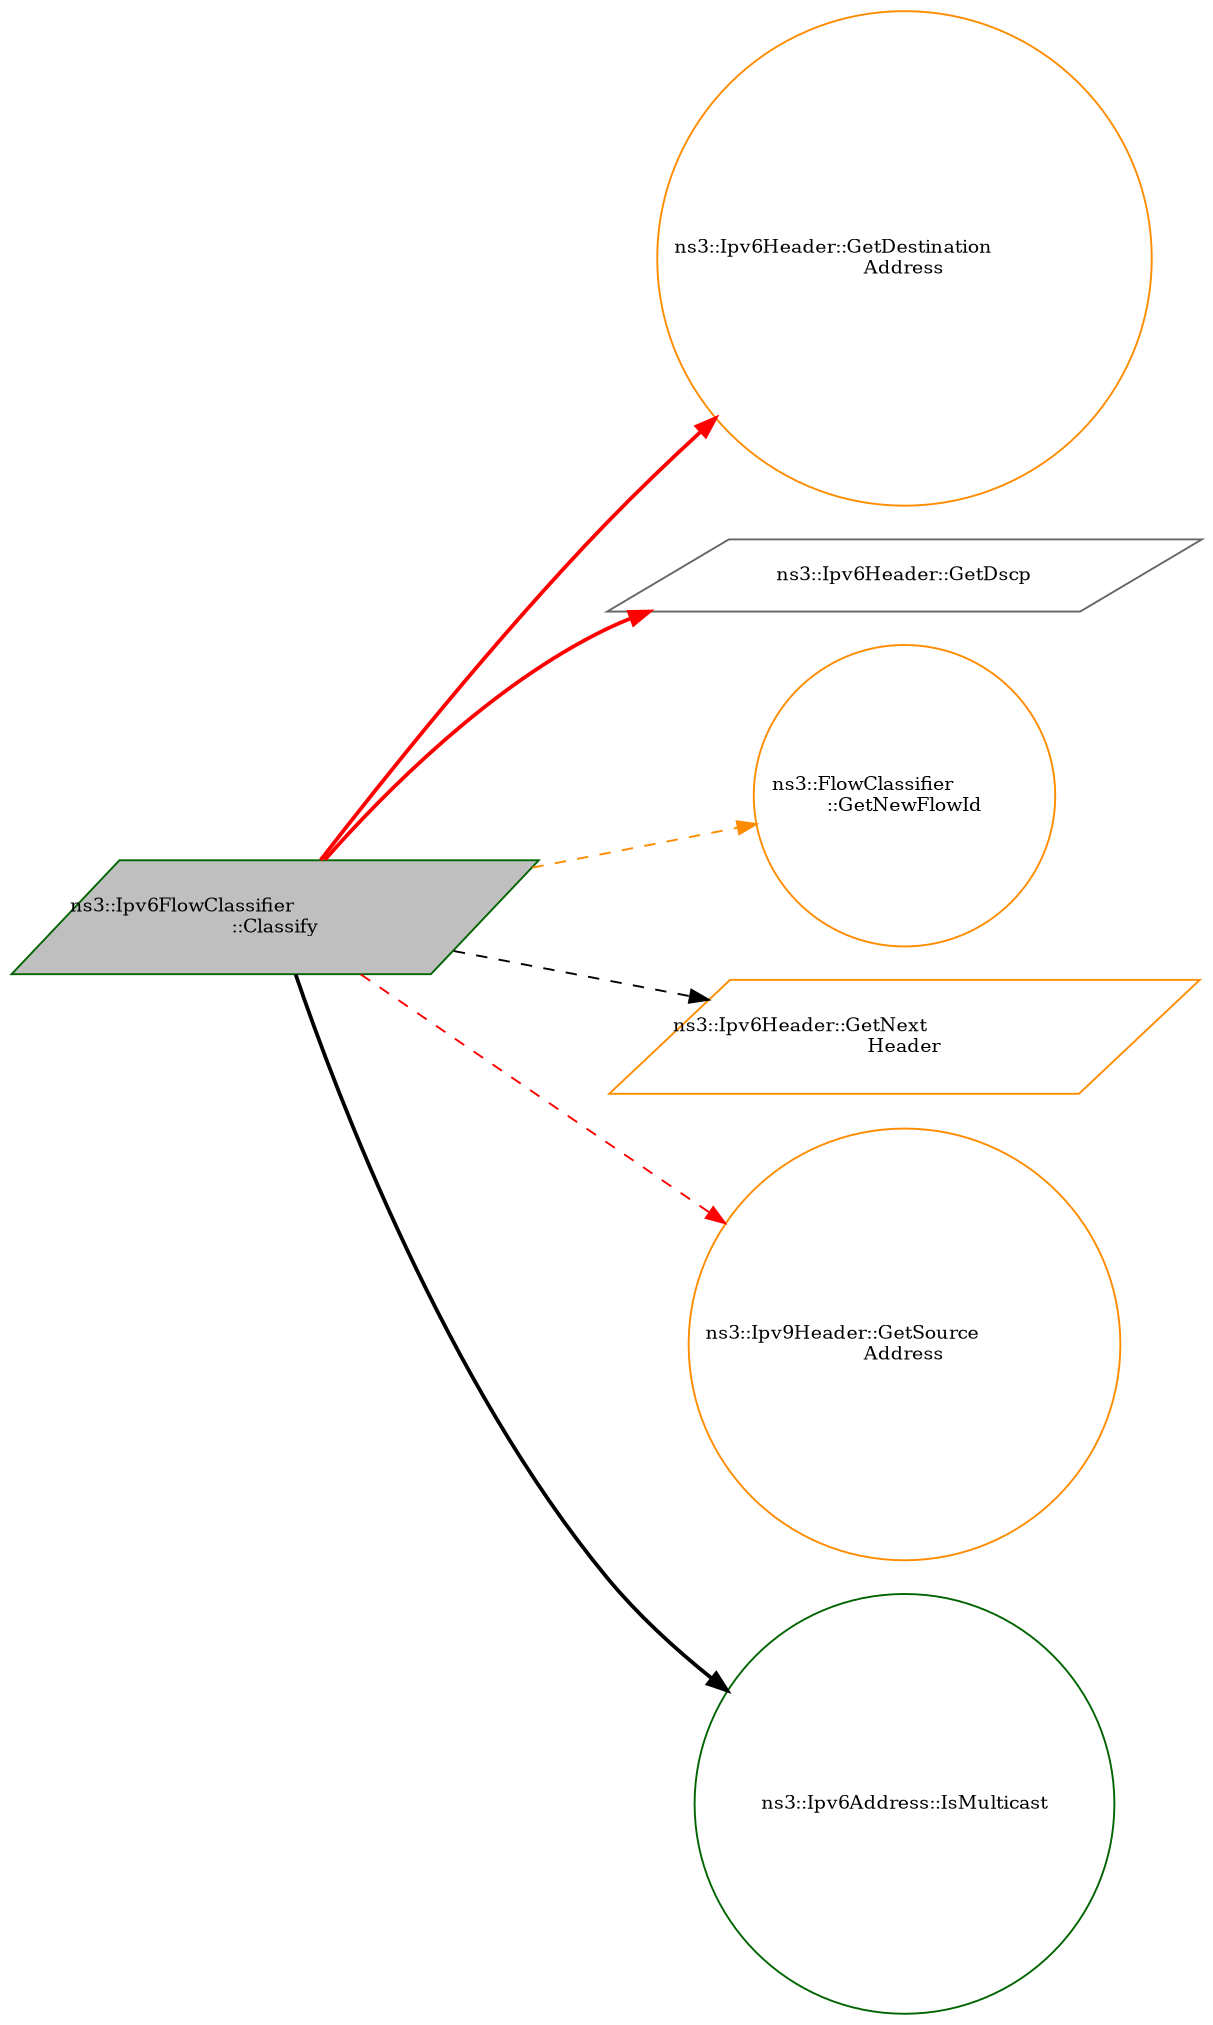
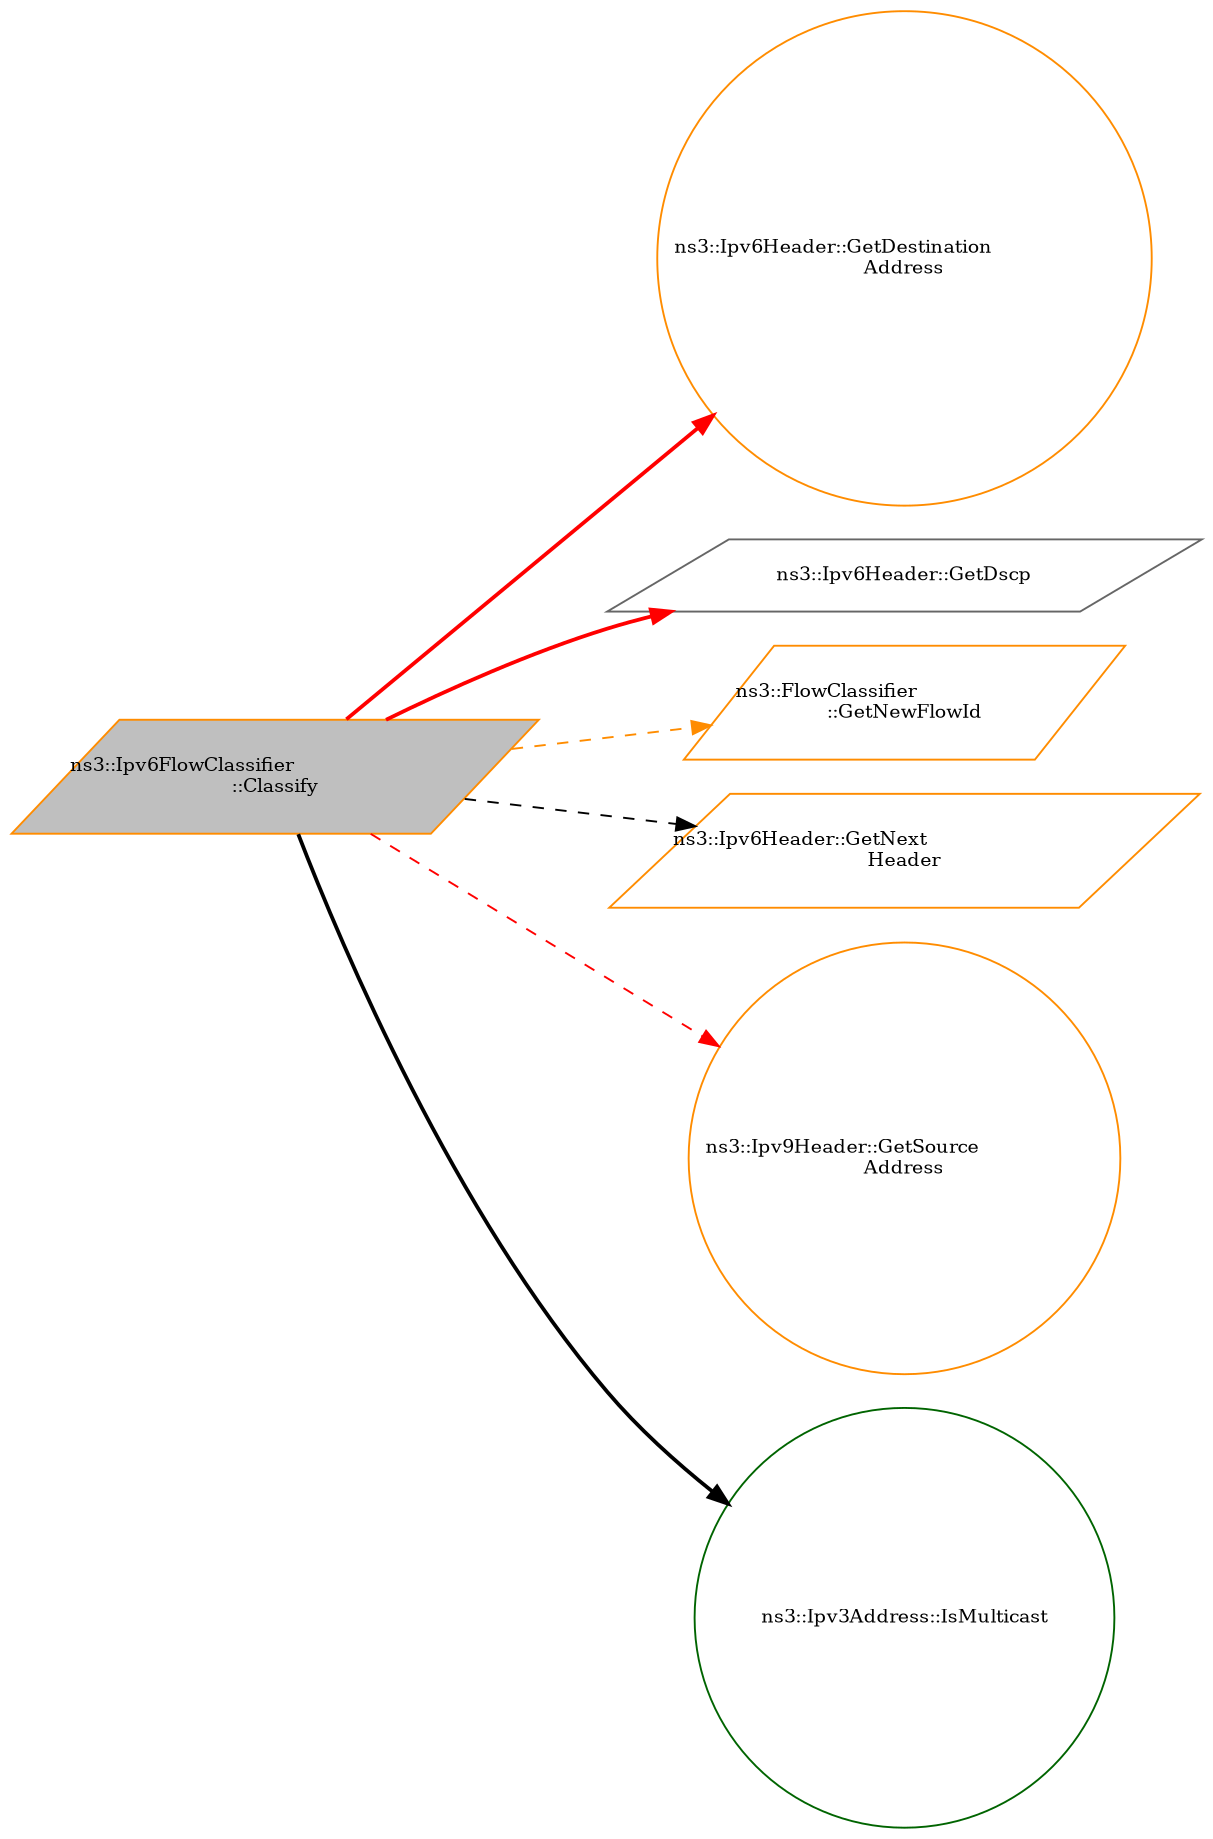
(904, 796) -> (904, 703)
(275, 917) -> (275, 777)
(904, 1804) -> (904, 1618)
